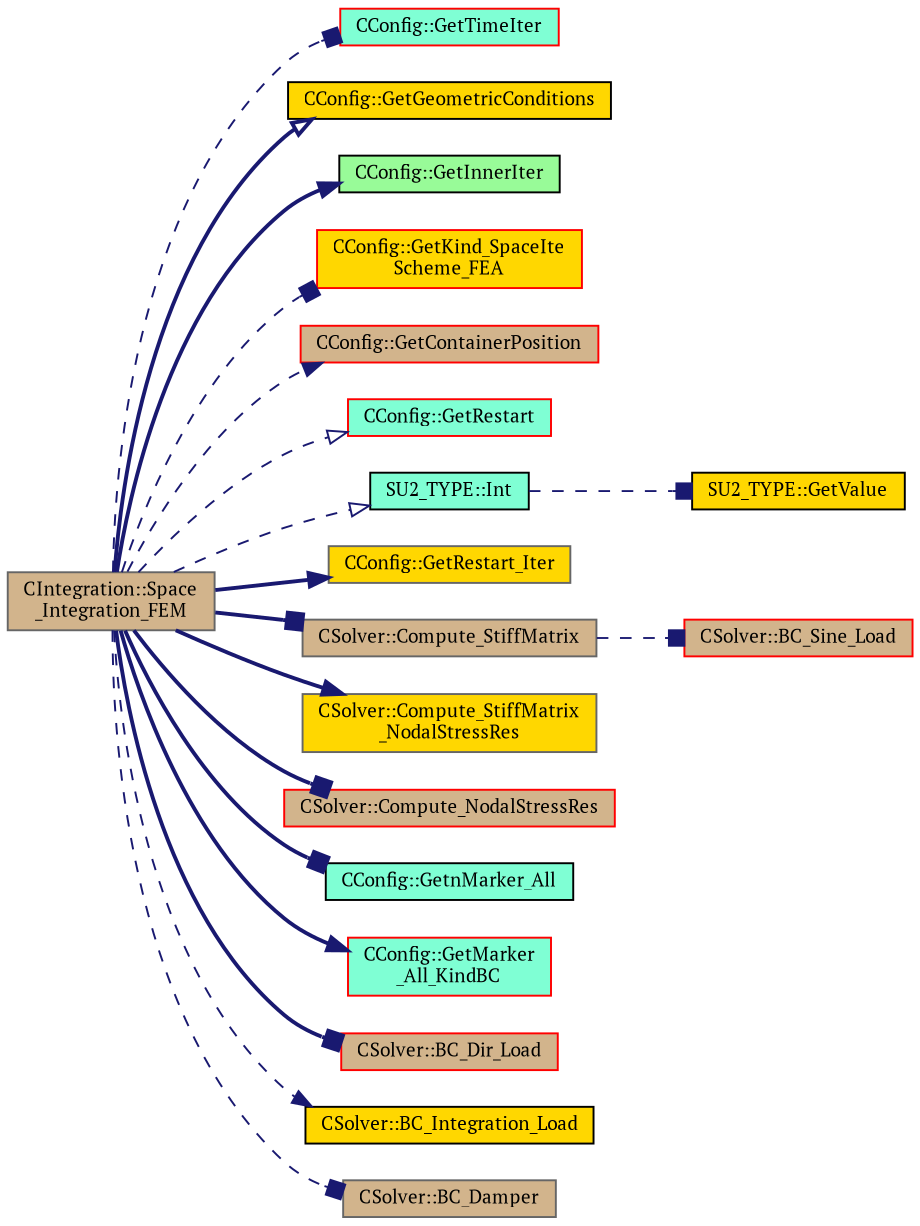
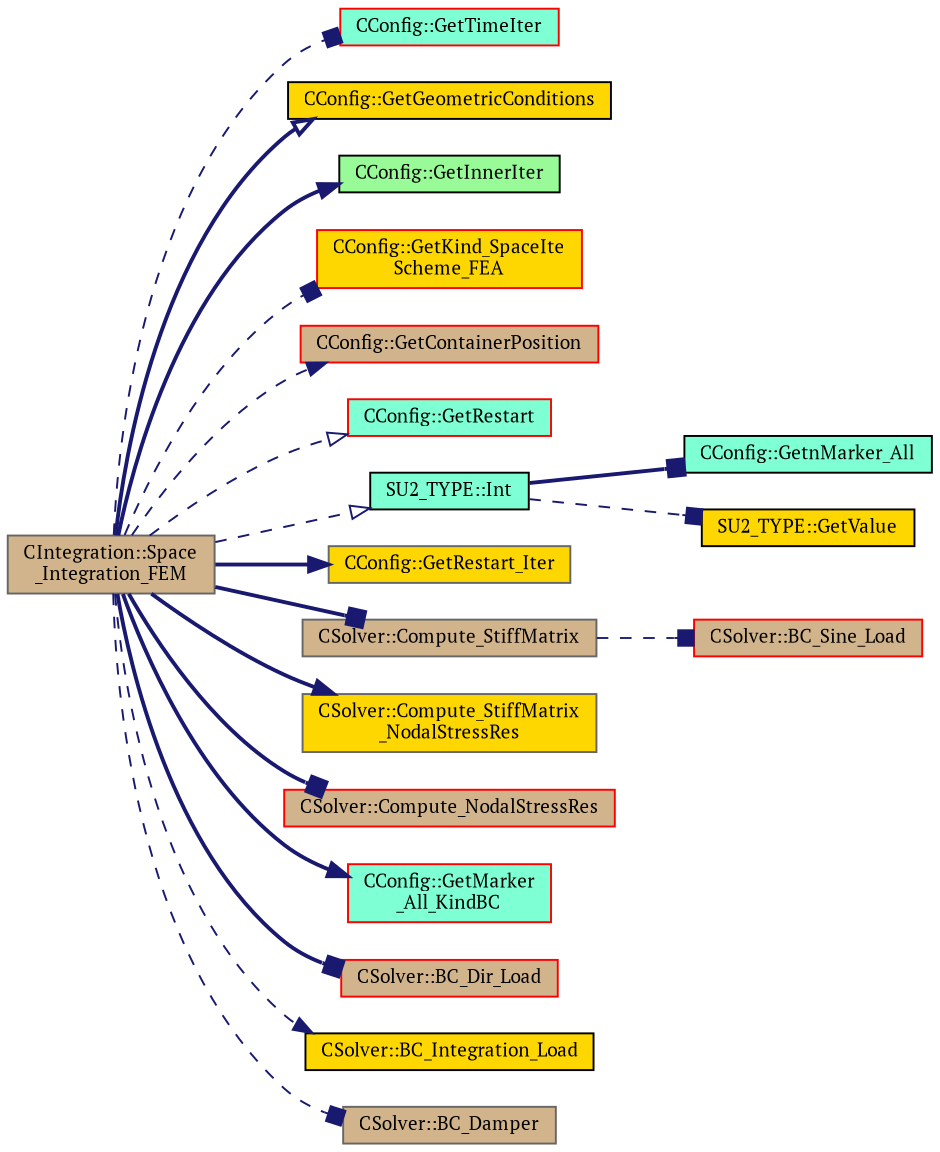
(199, 759) -> (597, 476)
